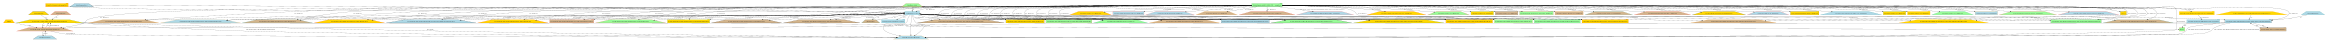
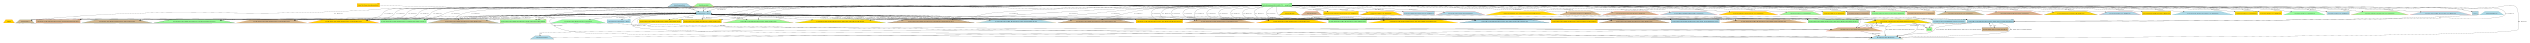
(998, 8) -> (370, 10)
(2123, 13) -> (2475, 13)
